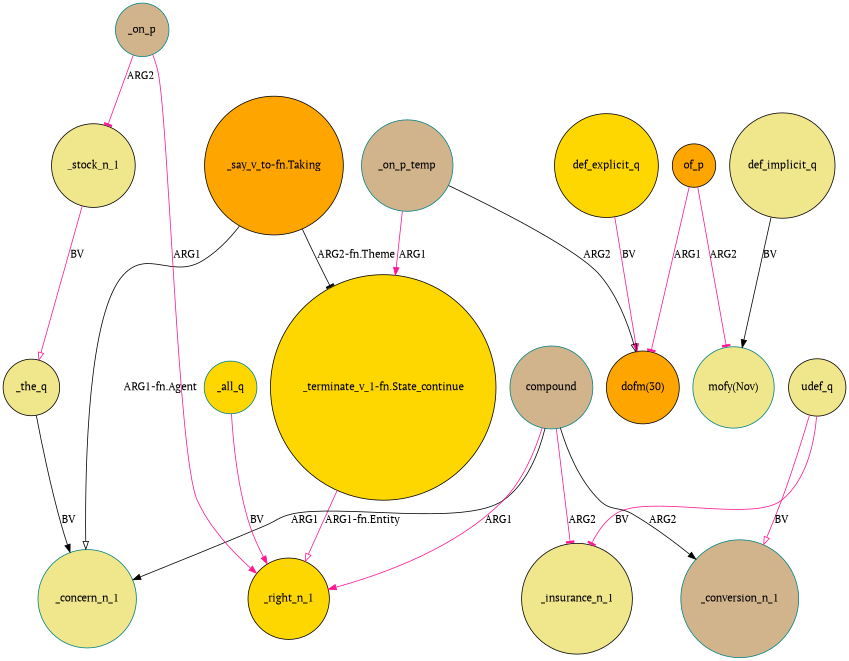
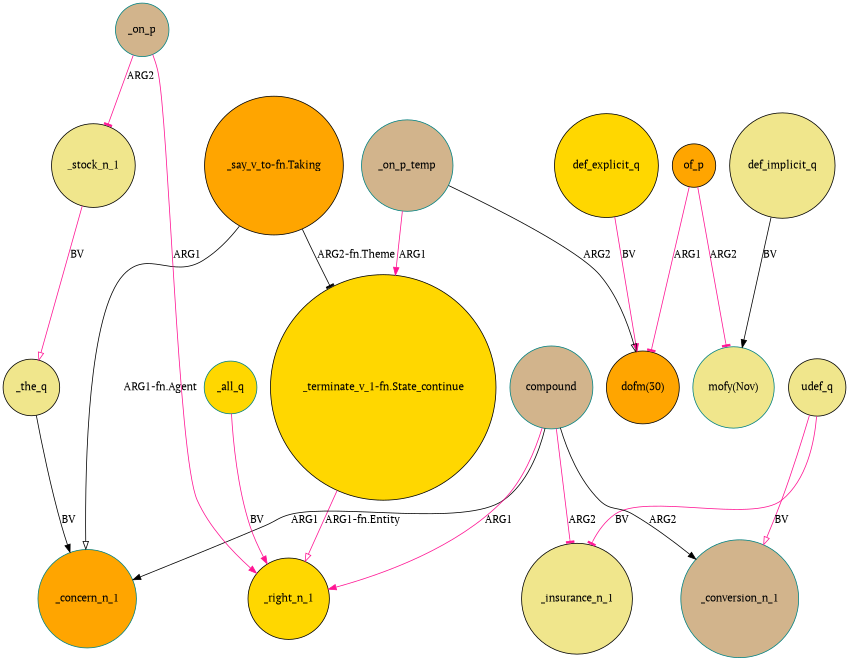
(87, 599) -> (87, 599)
